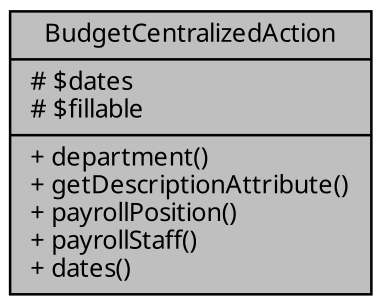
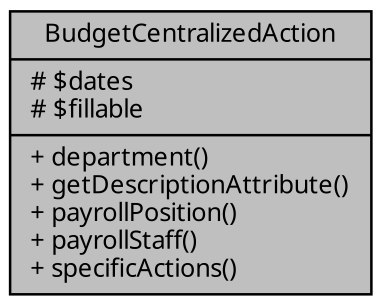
(81, 269) -> (134, 269)
